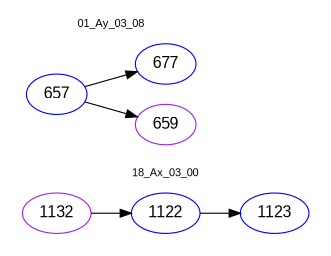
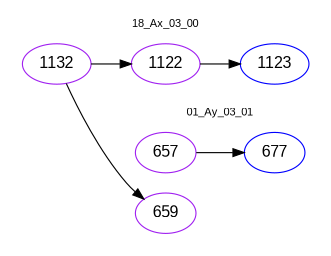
(111, 24) -> (220, 113)
(57, 94) -> (166, 153)
(105, 108) -> (96, 141)
(166, 213) -> (166, 64)
